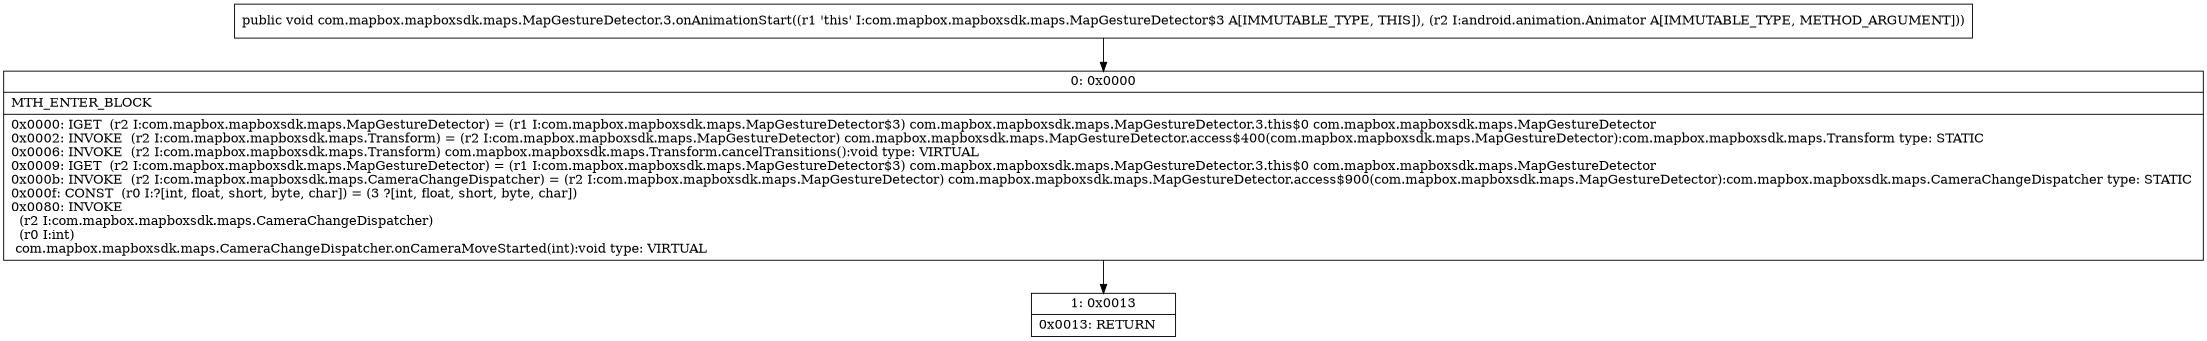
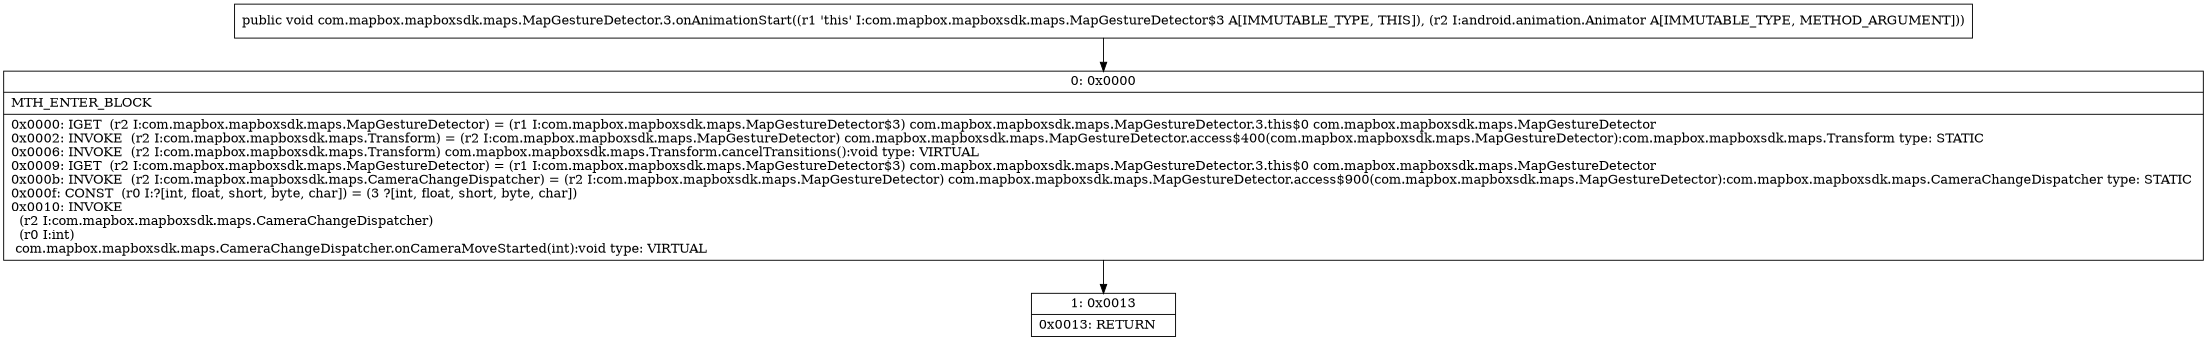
(71, 207) -> (71, 207)
